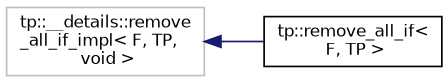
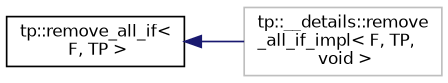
(243, 42) -> (223, 42)
